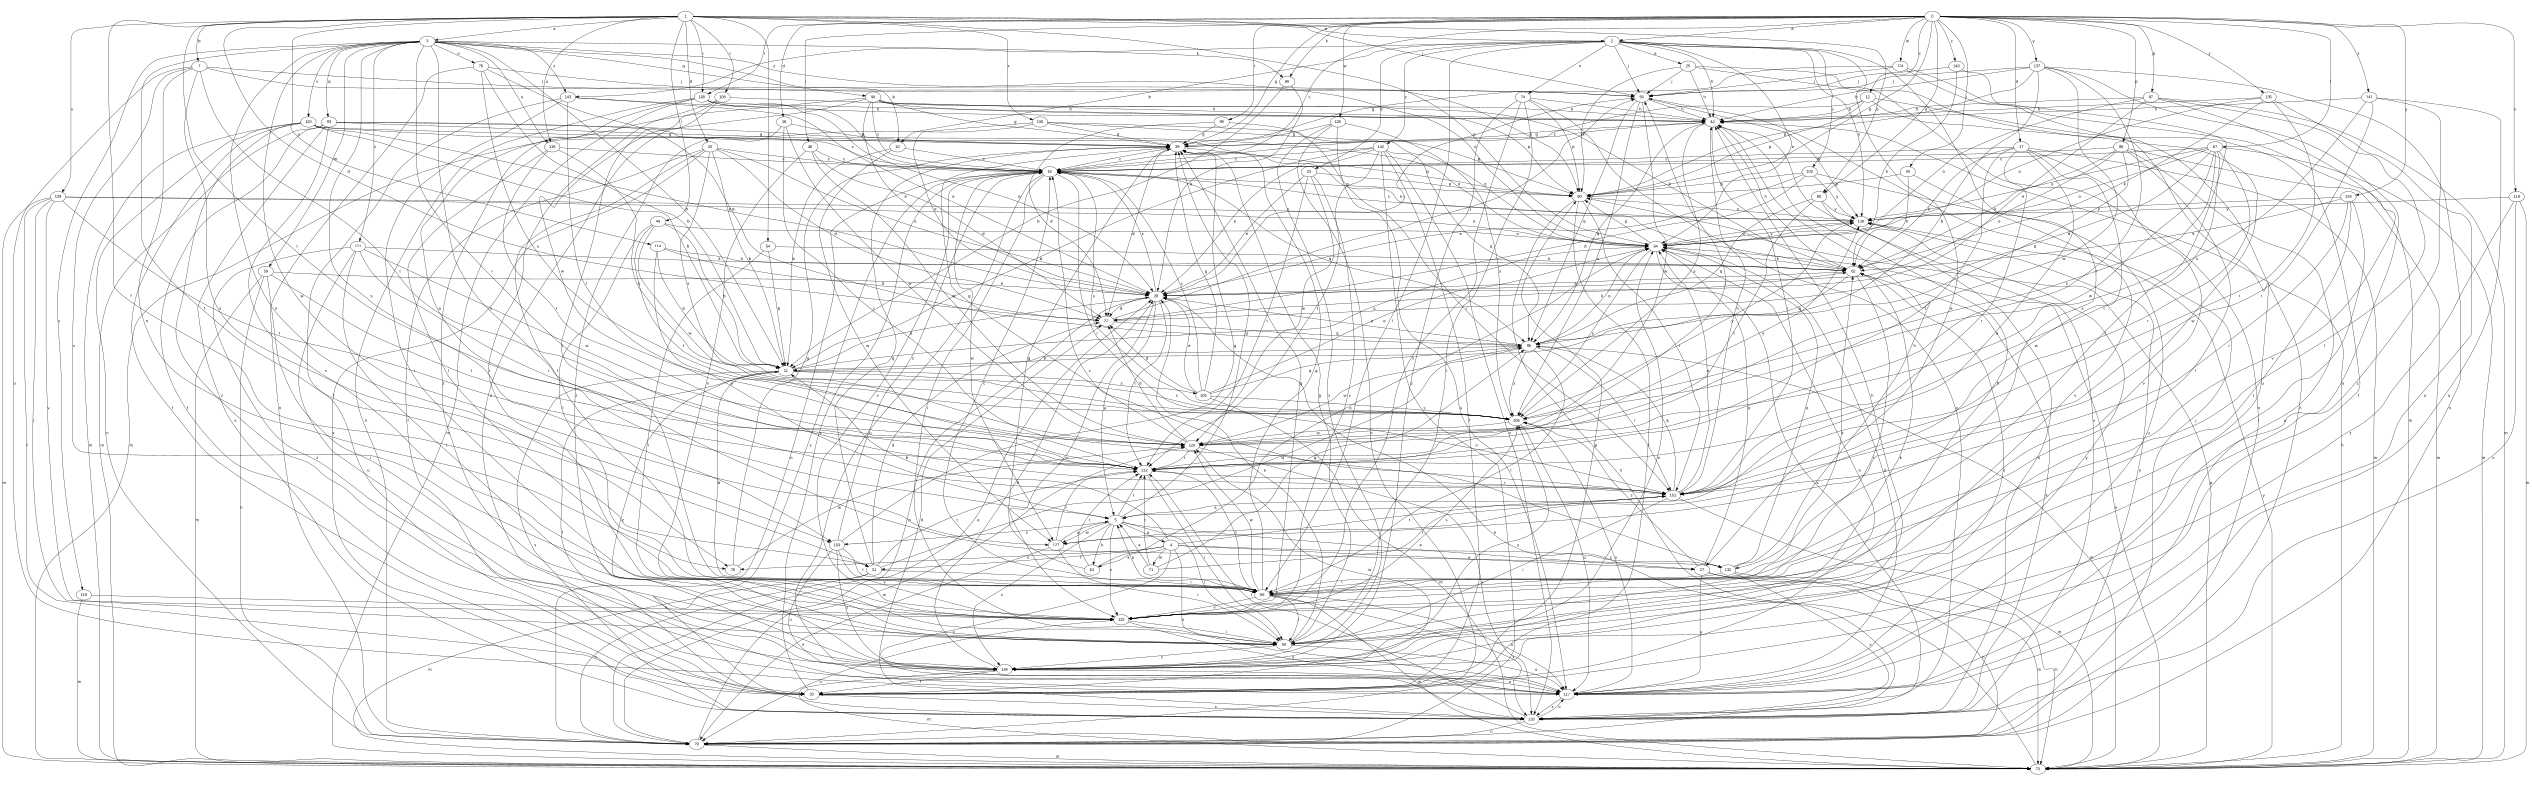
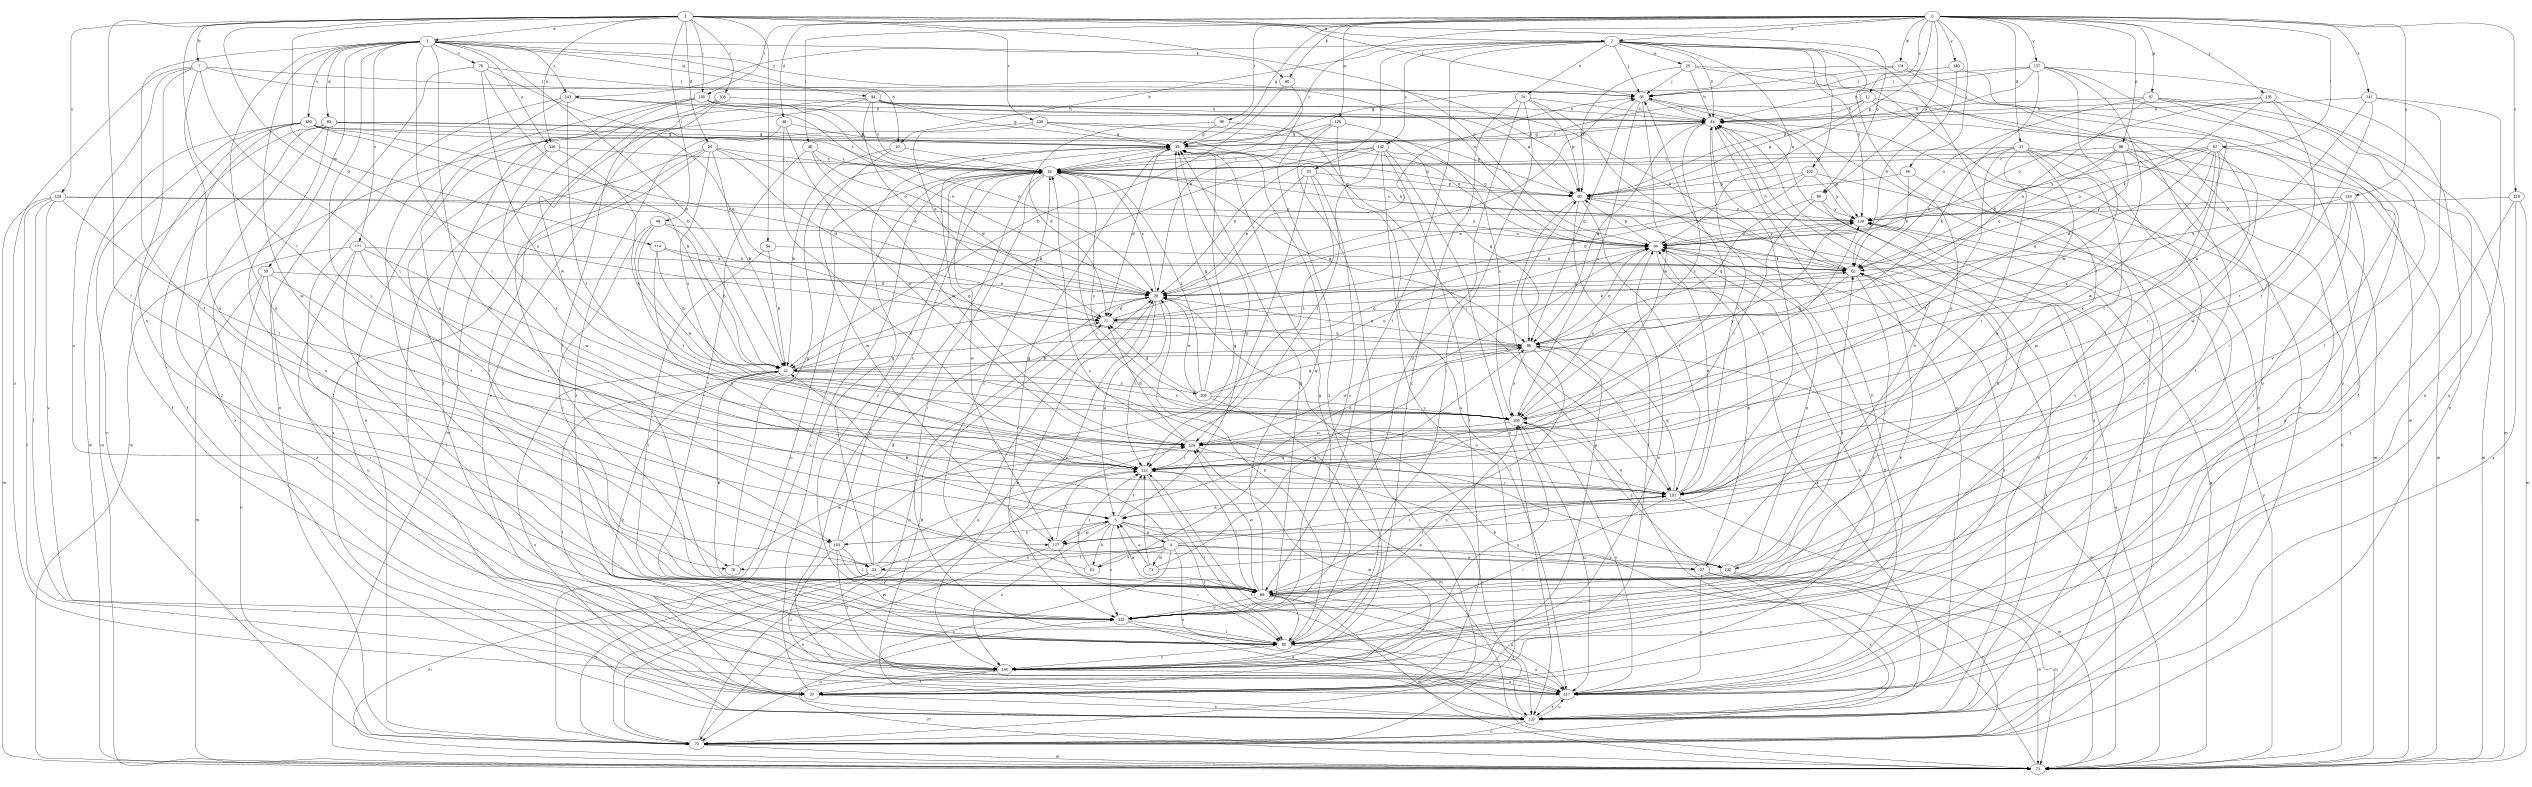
(1304, 309) -> (1304, 309)
(84, 595) -> none
